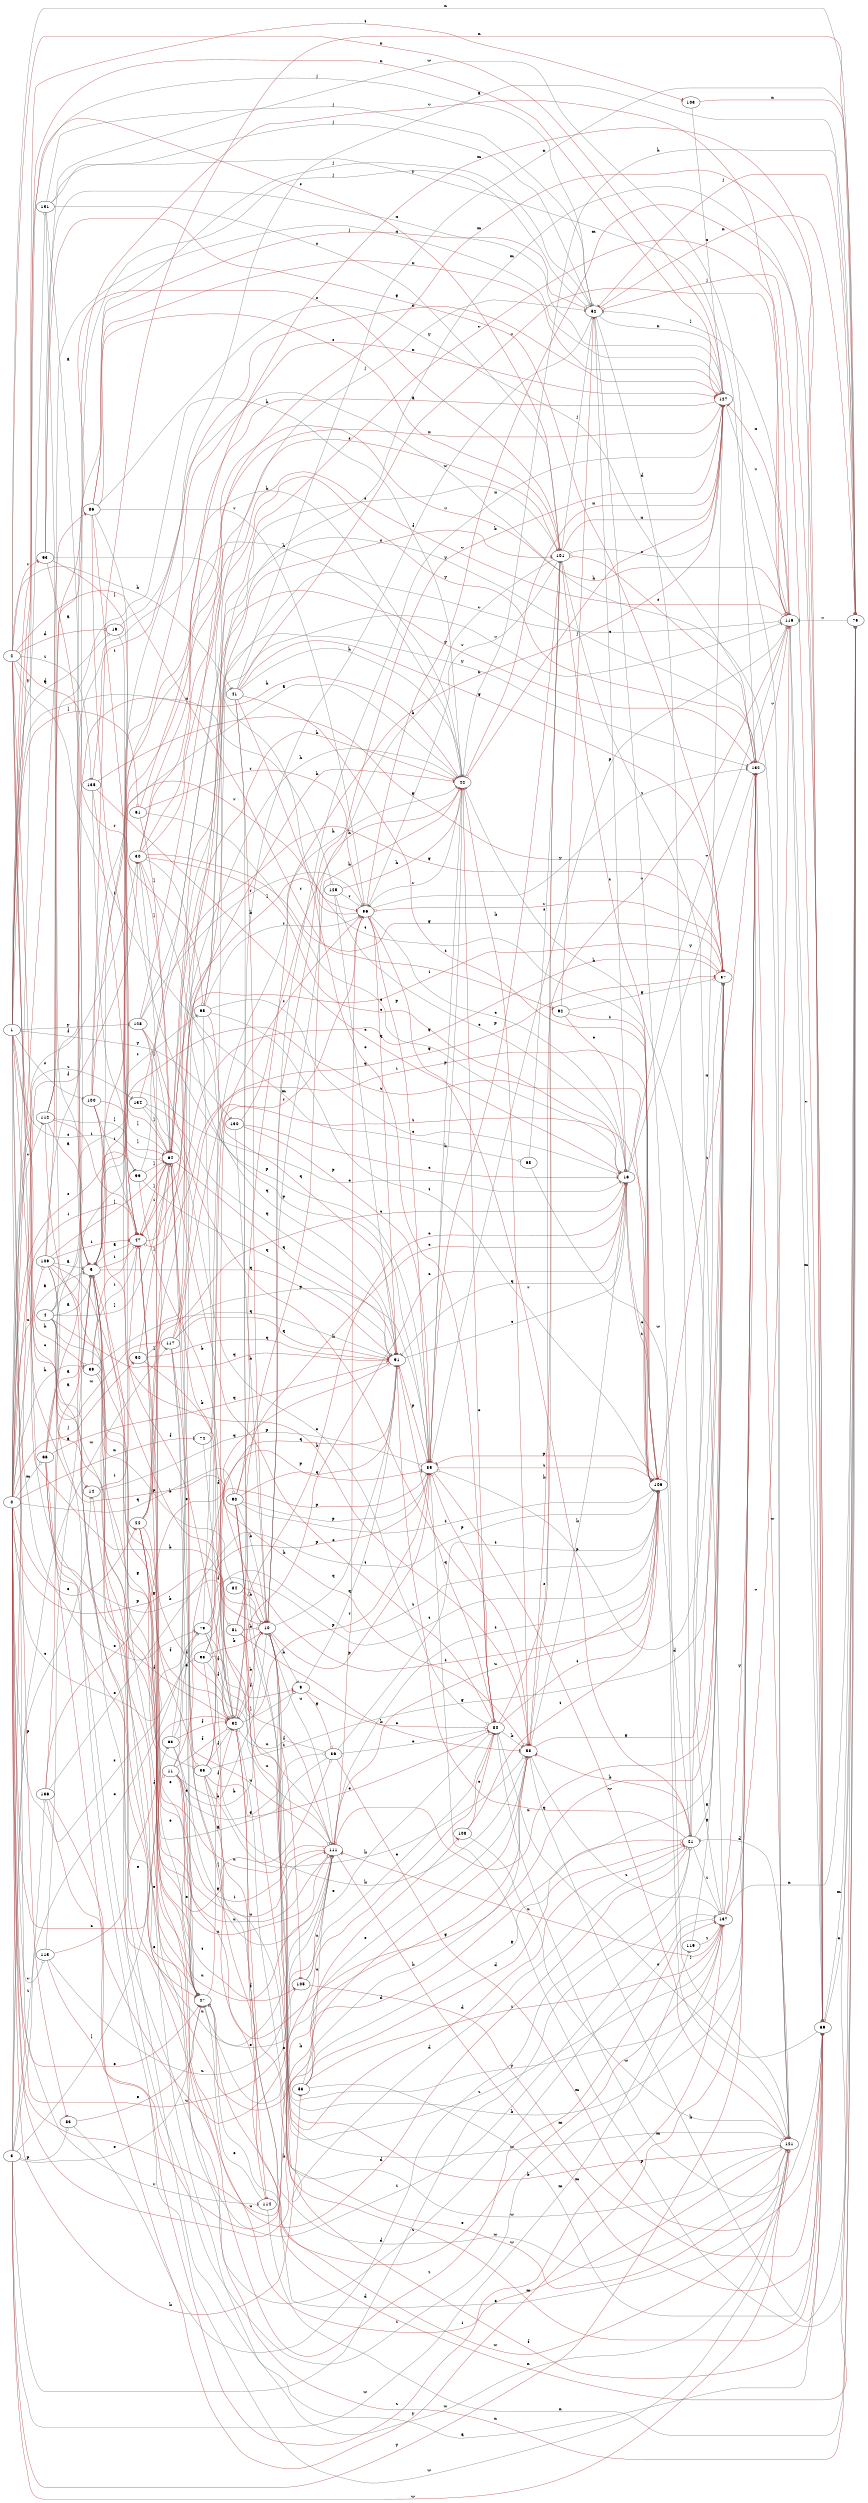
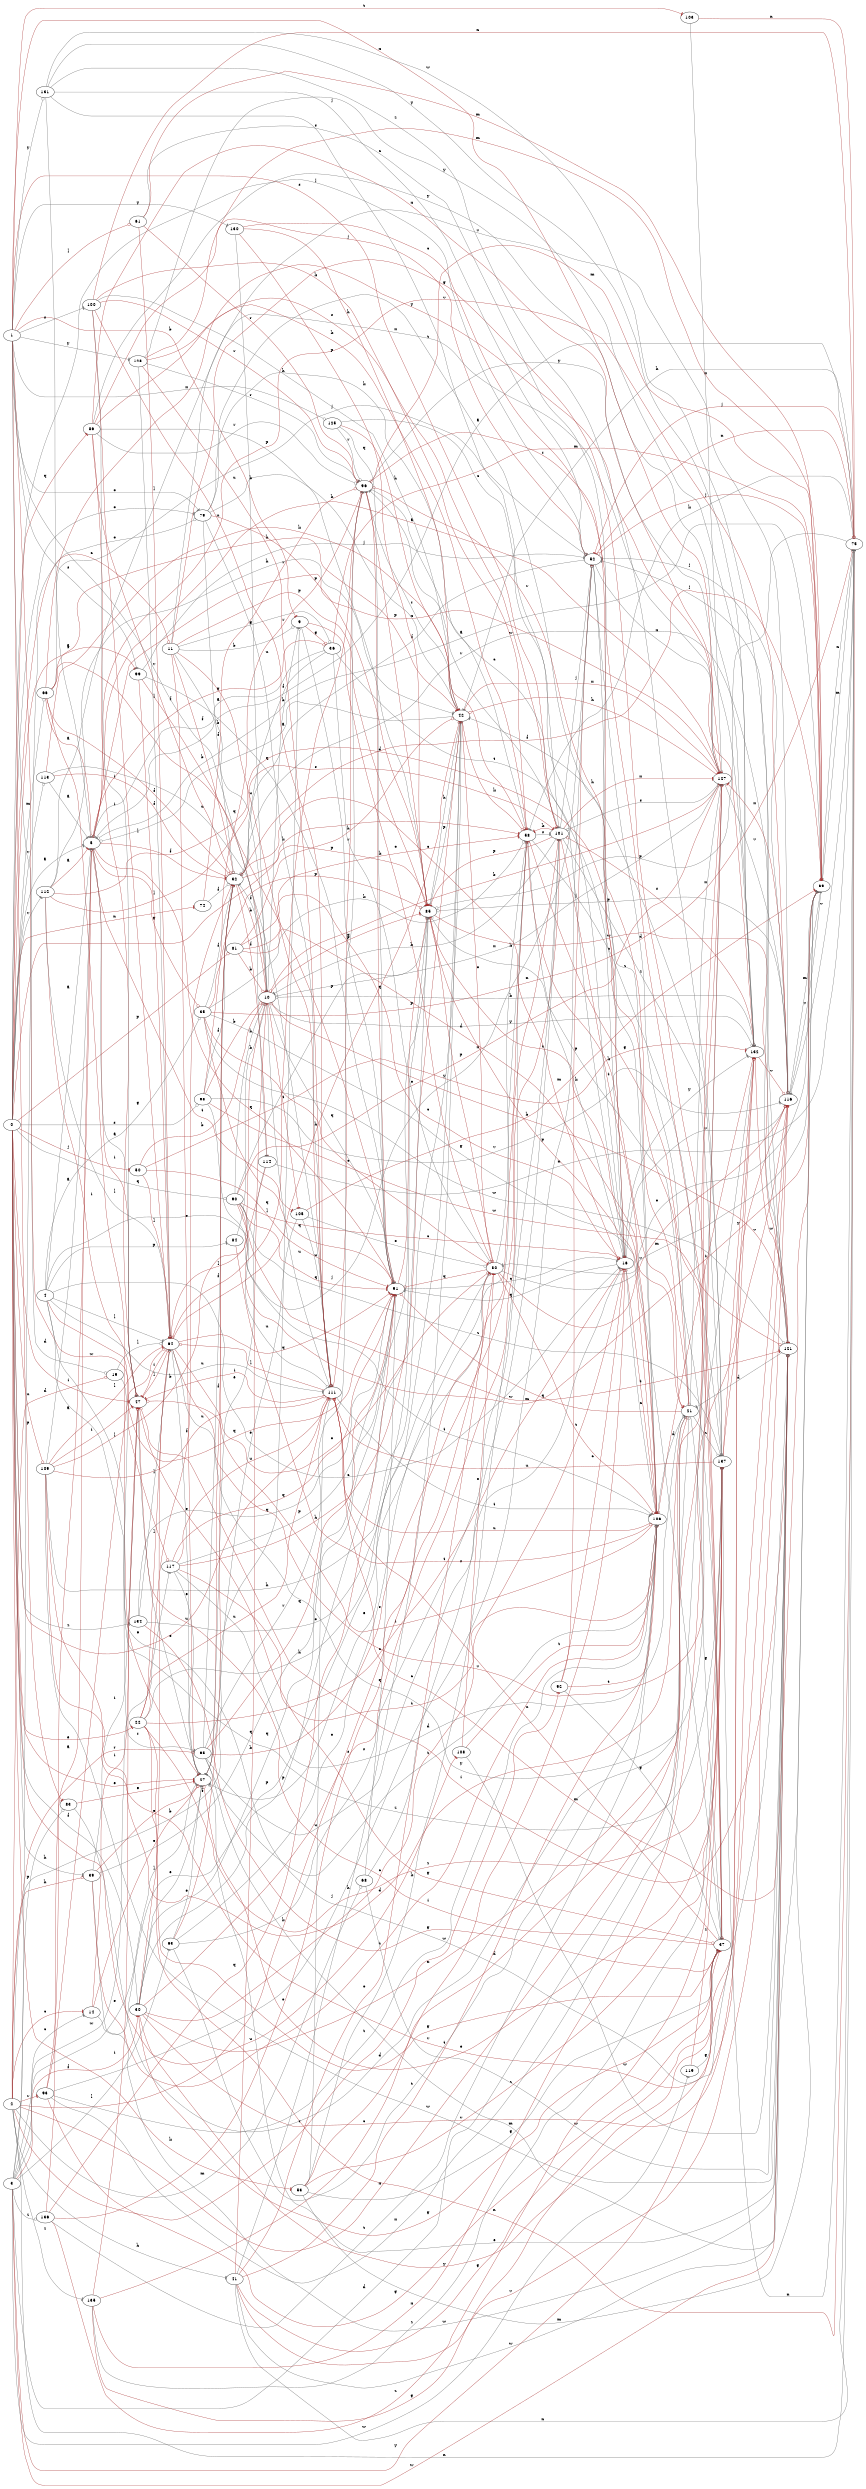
none -> (386, 1601)
